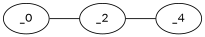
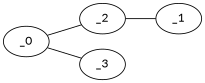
(179, 19) -> (179, 19)
none -> (103, 64)
